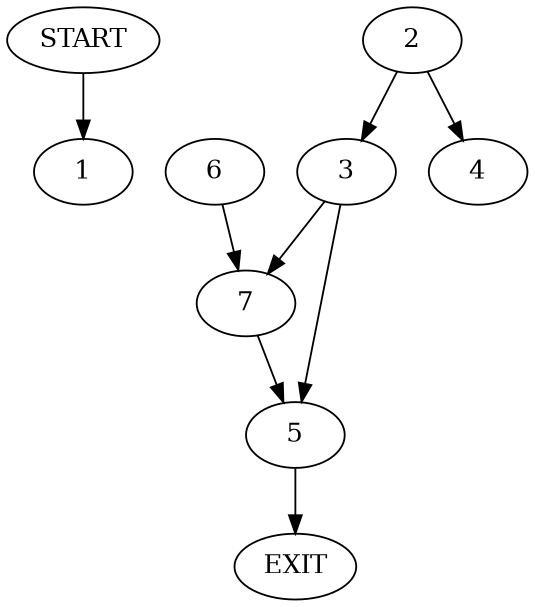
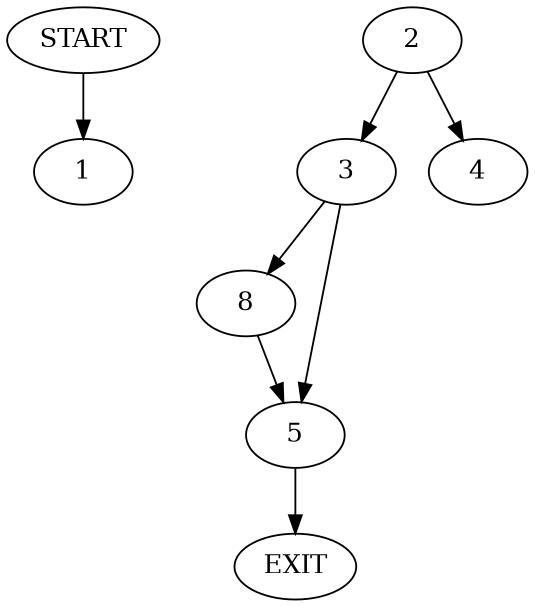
(215, 172) -> none
(246, 303) -> (246, 303)
